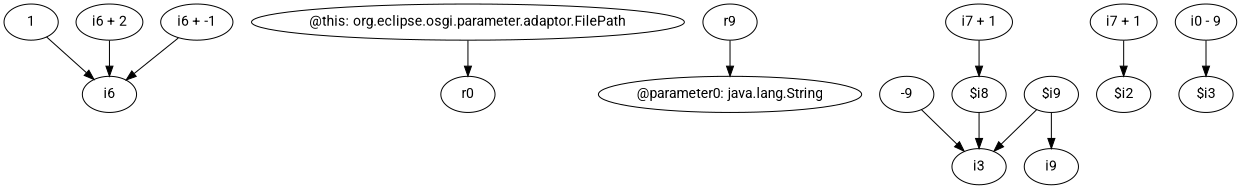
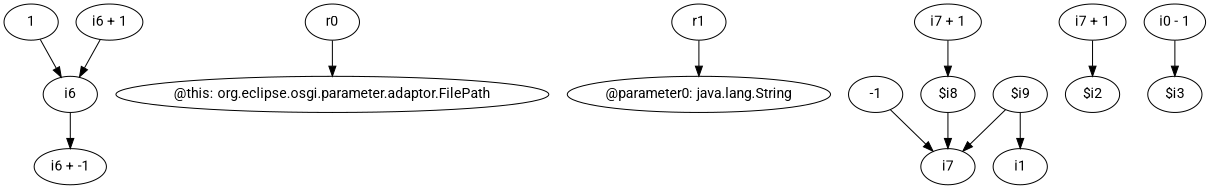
(109, 22) -> (109, 22)
(730, 22) -> (699, 22)
(1206, 22) -> (1175, 22)
(468, 53) -> (332, 53)
(156, 56) -> (70, 126)
(907, 94) -> (876, 94)
(979, 167) -> (948, 167)
(1051, 167) -> (1020, 167)
